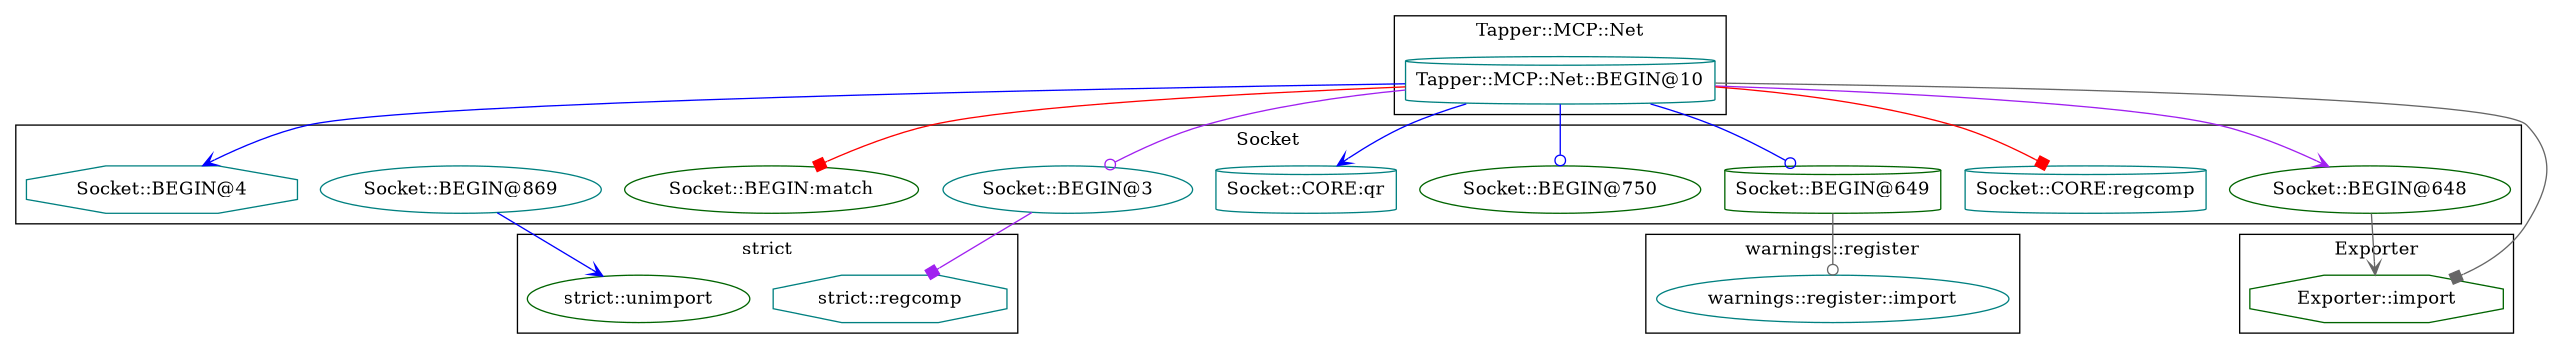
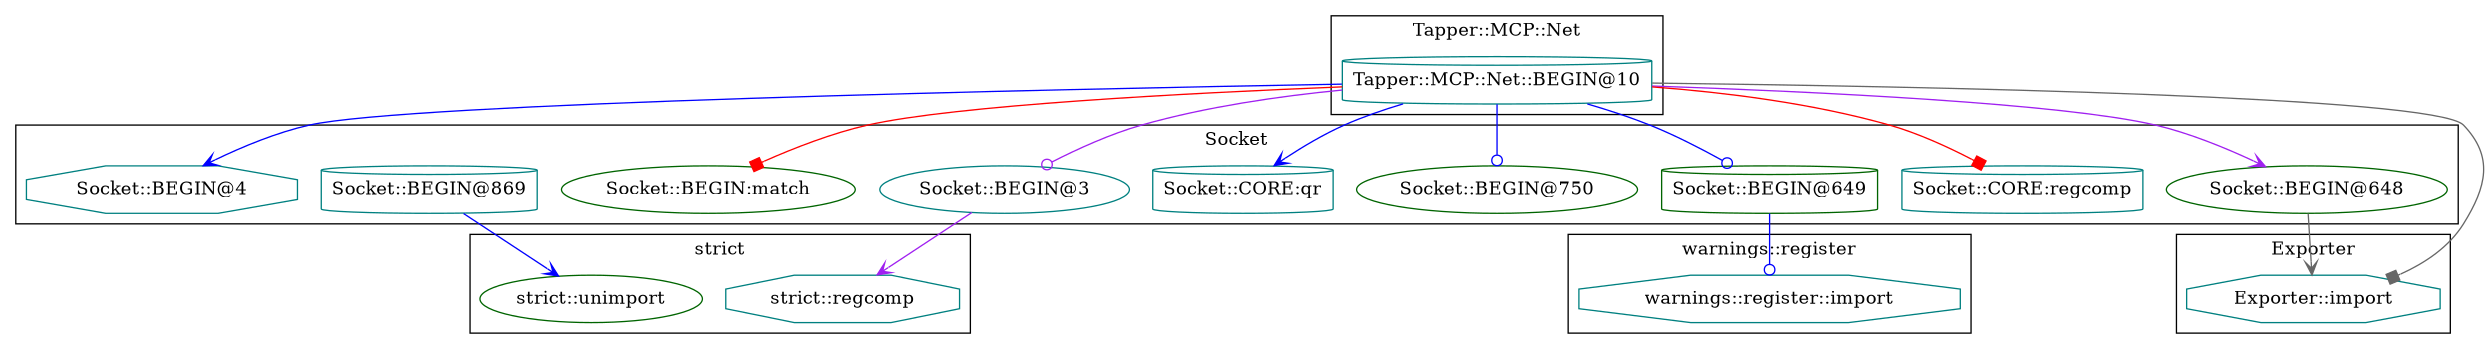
(461, 190) -> (429, 190)
(981, 243) -> (926, 243)
(1833, 243) -> (1770, 243)
(1833, 299) -> (1770, 299)
(2377, 299) -> (2313, 299)
